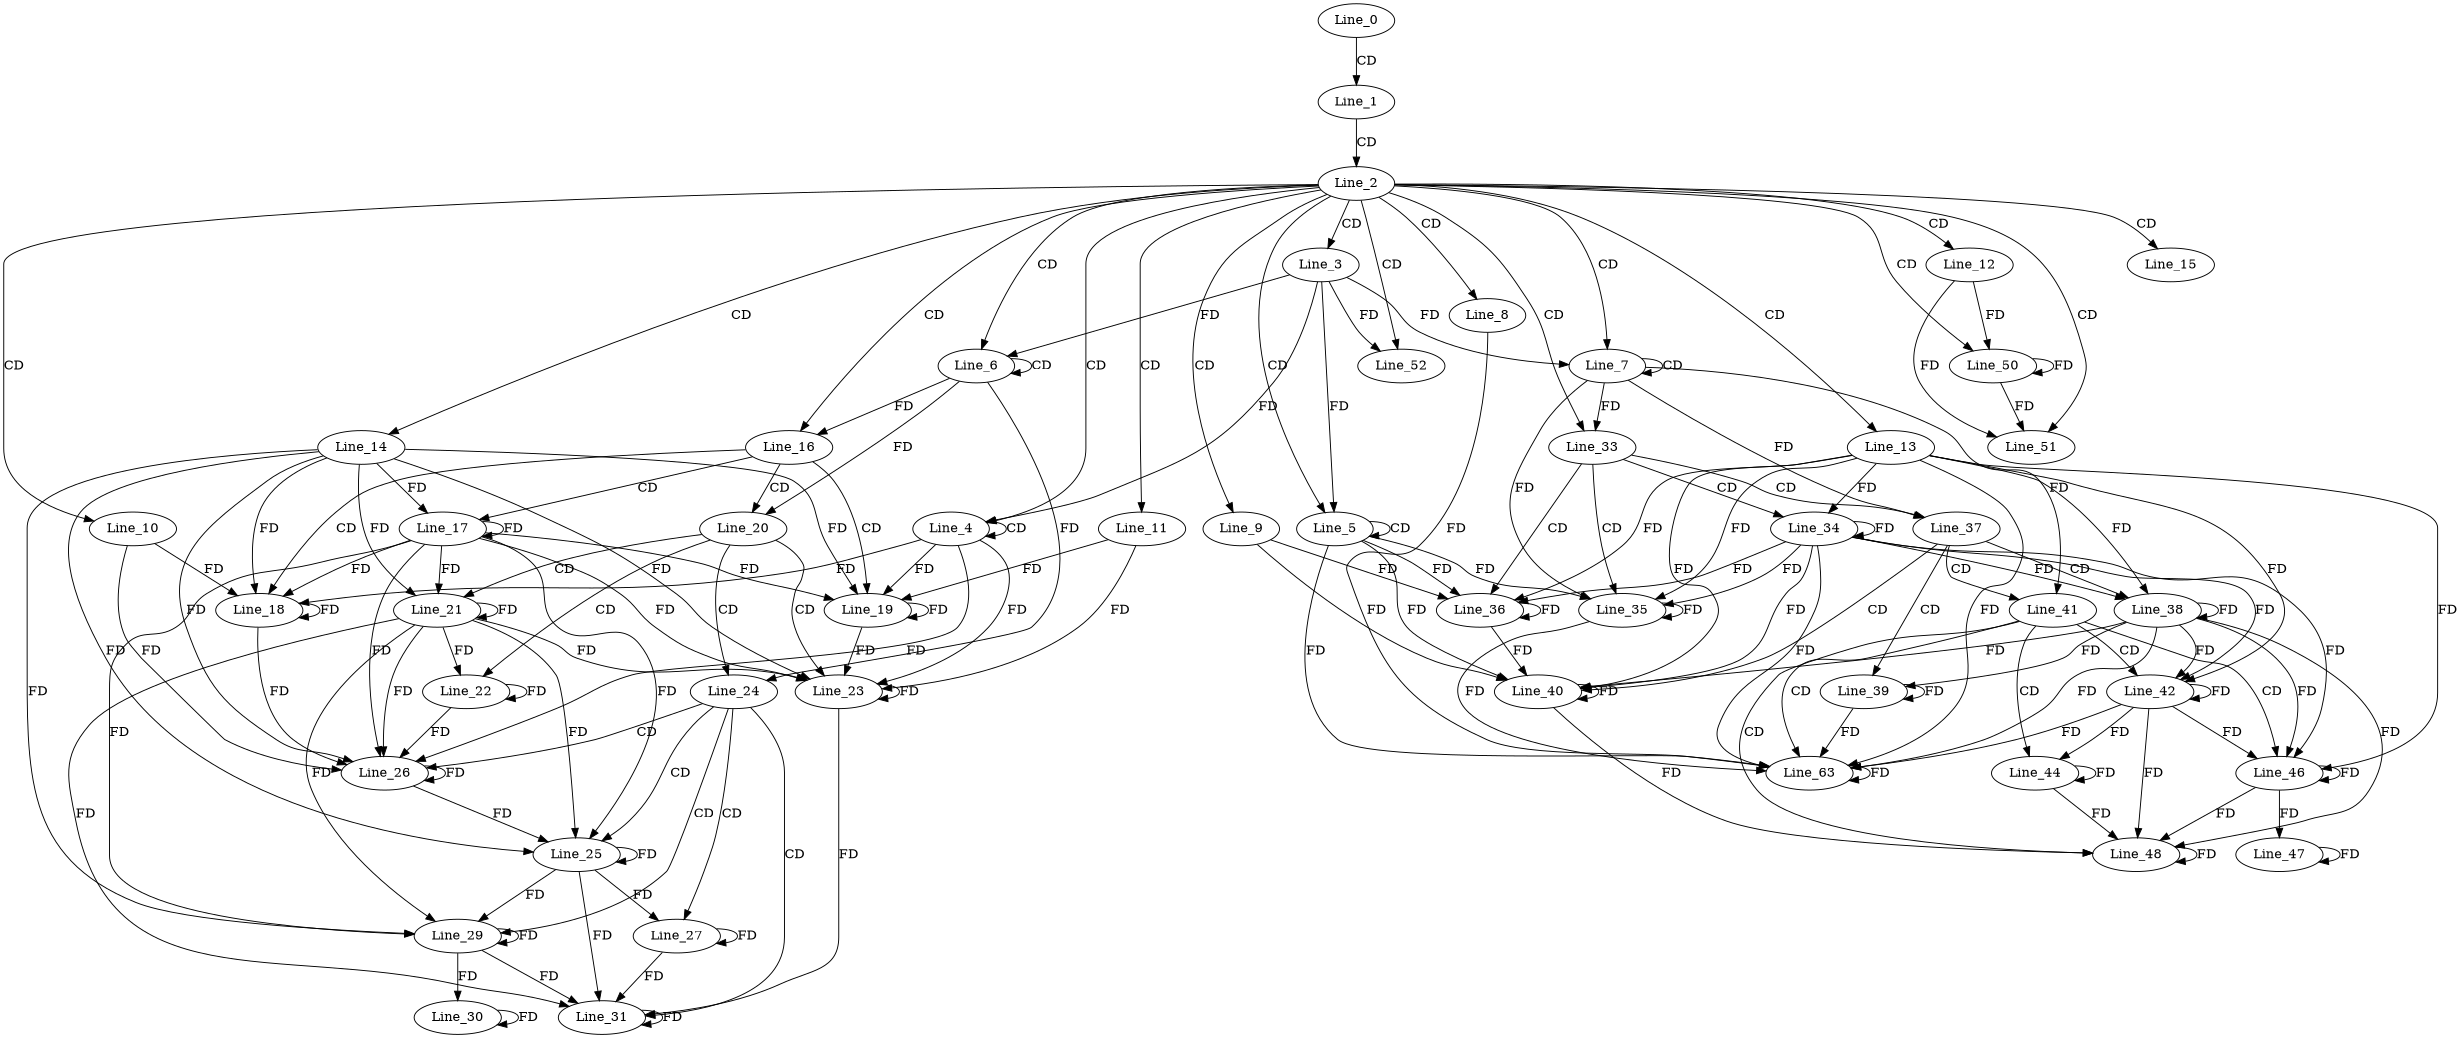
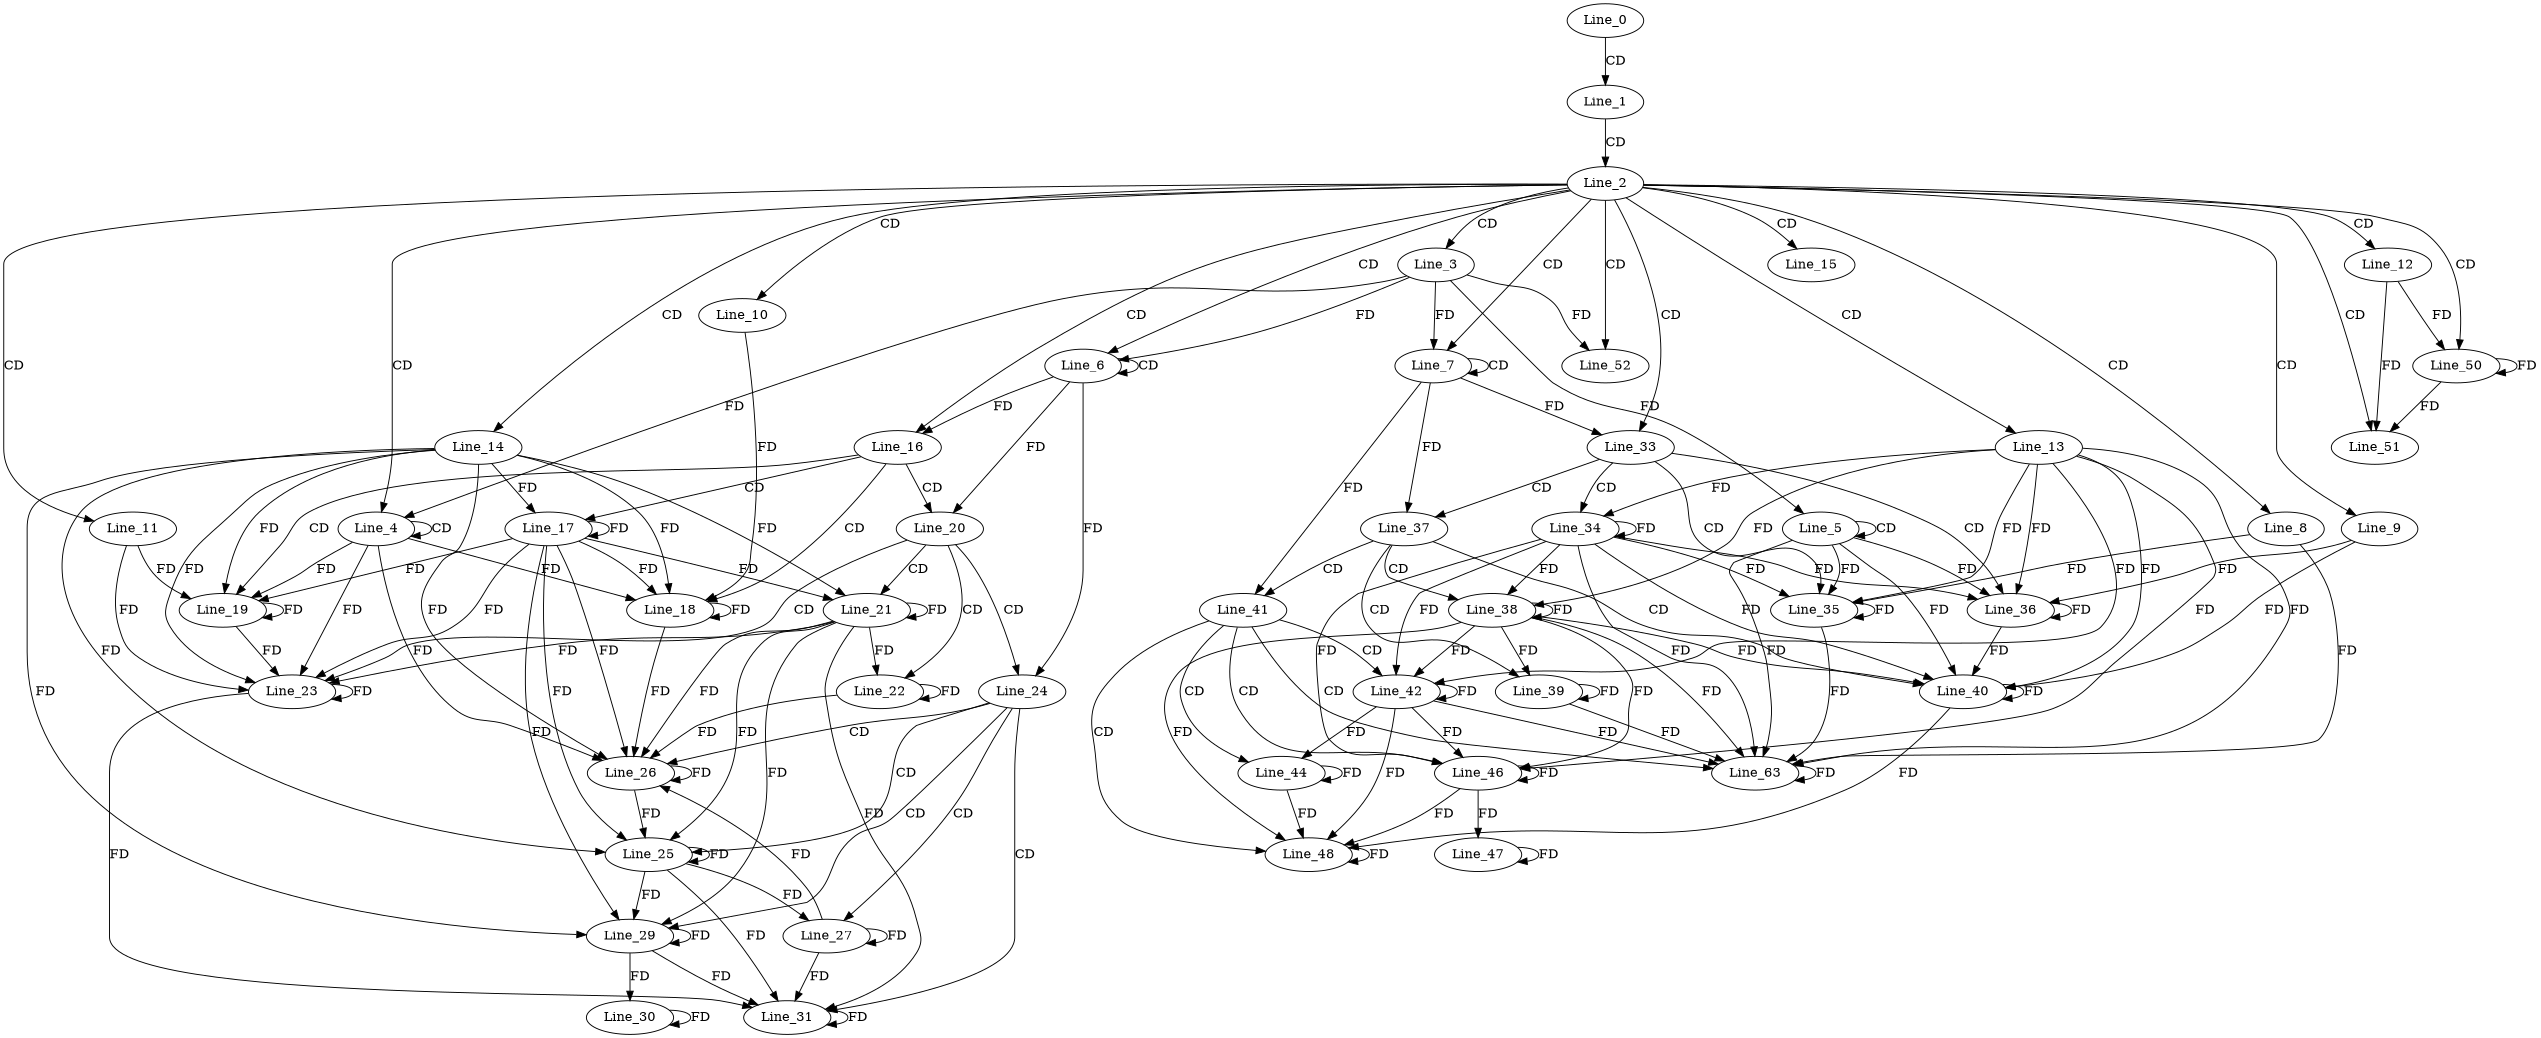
(1261, 342) -> none
(1512, 491) -> (2056, 565)
(180, 696) -> (749, 835)
